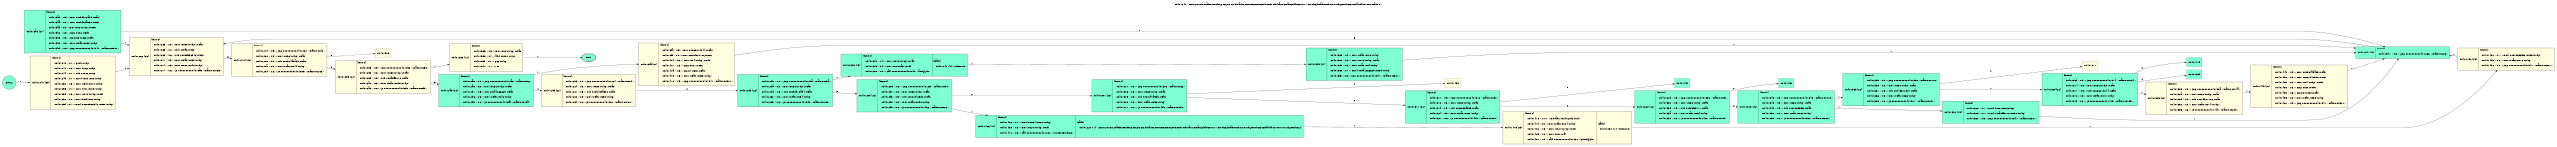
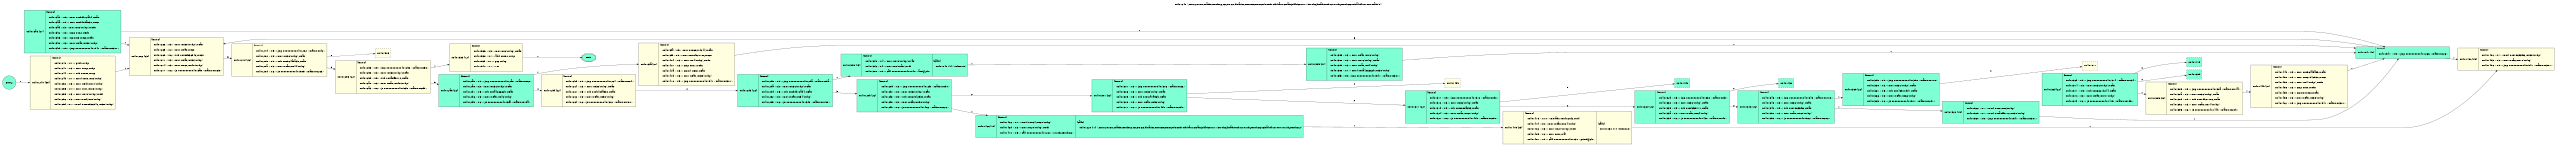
(2454, 56) -> (2451, 59)
(1990, 90) -> none
